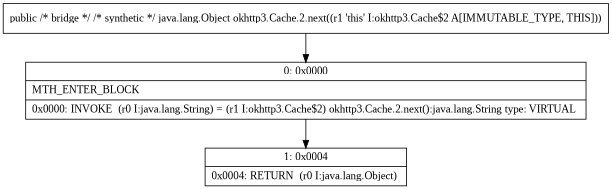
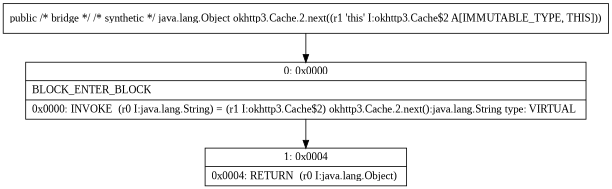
(86, 90) -> (92, 90)
